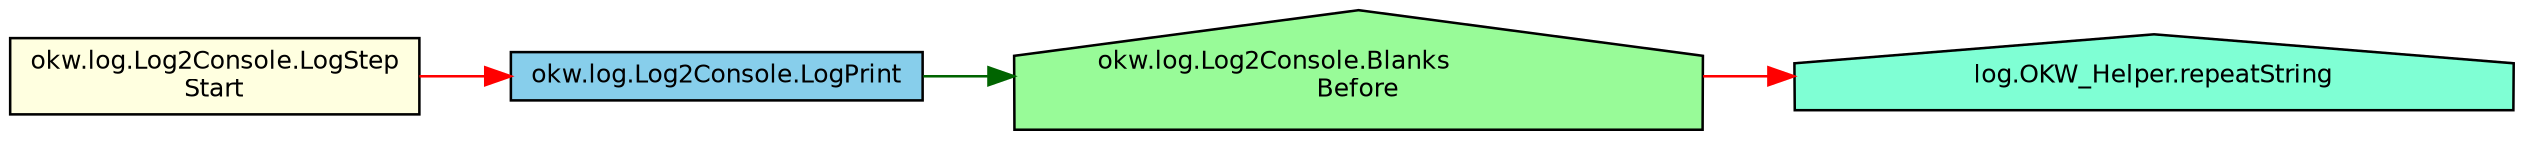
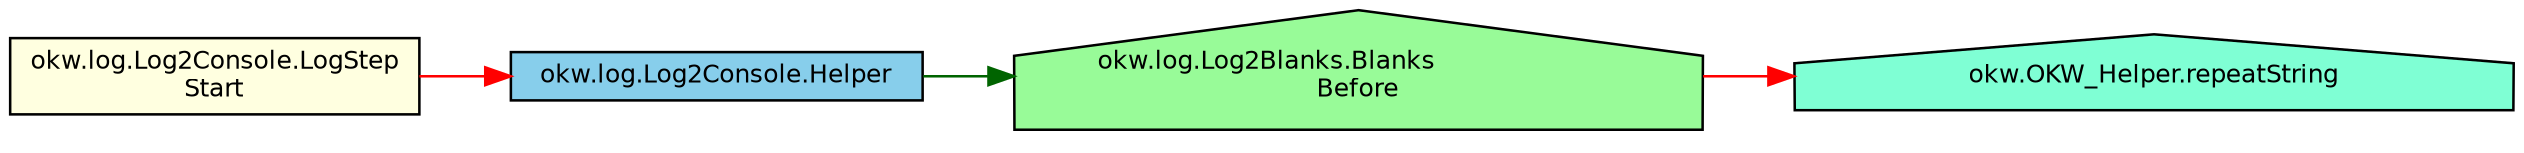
(717, 76) -> (717, 76)
(1359, 76) -> (1359, 76)
(2154, 76) -> (2154, 76)
